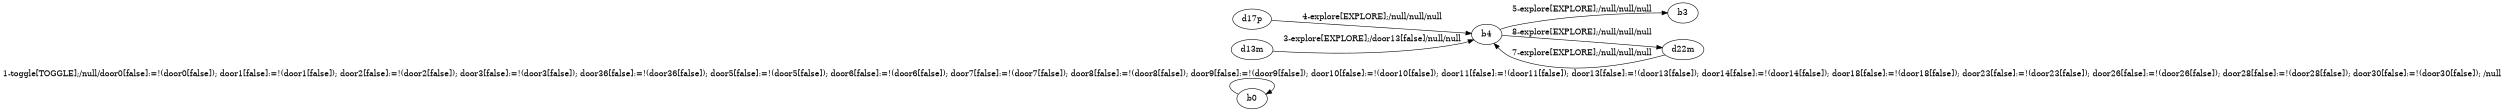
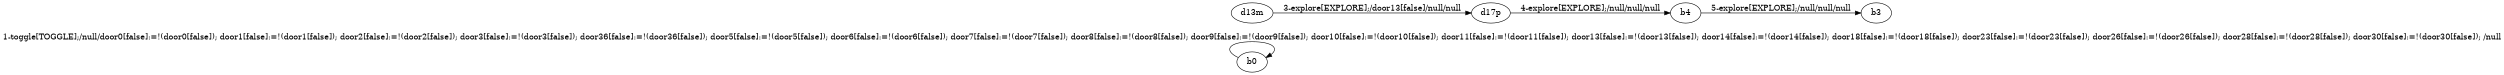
(1683, 50) -> none
(1371, 53) -> (1369, 13)
